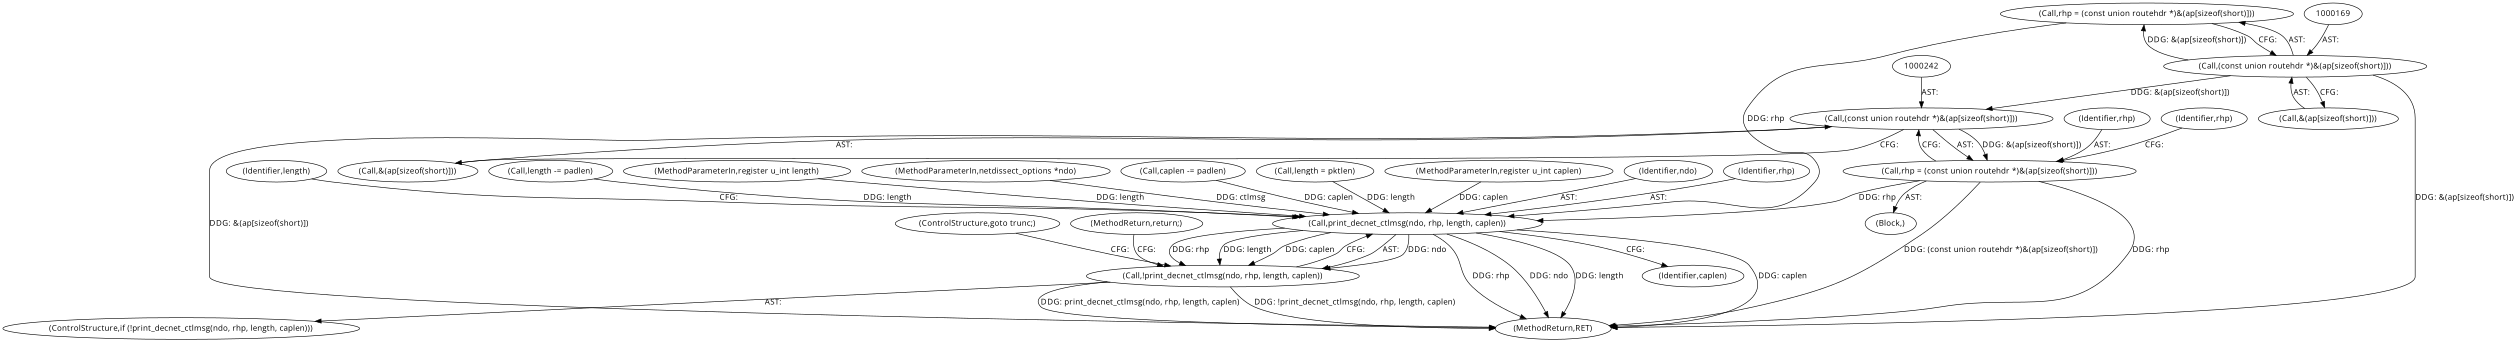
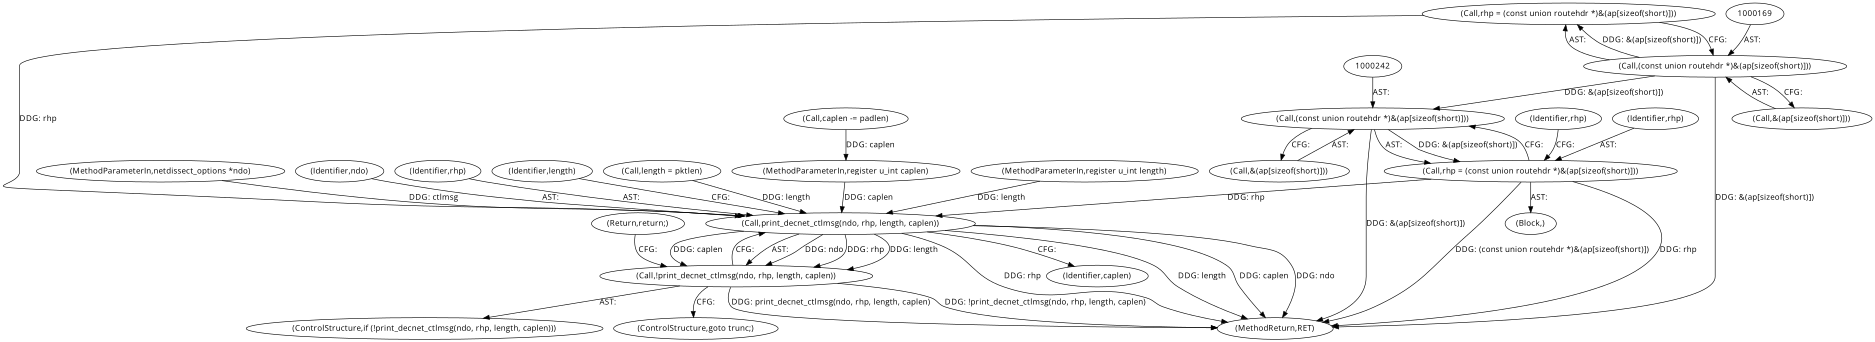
(551, 171) -> none
(1284, 197) -> (846, 142)
(1137, 224) -> (638, 224)
(1090, 250) -> (697, 297)
